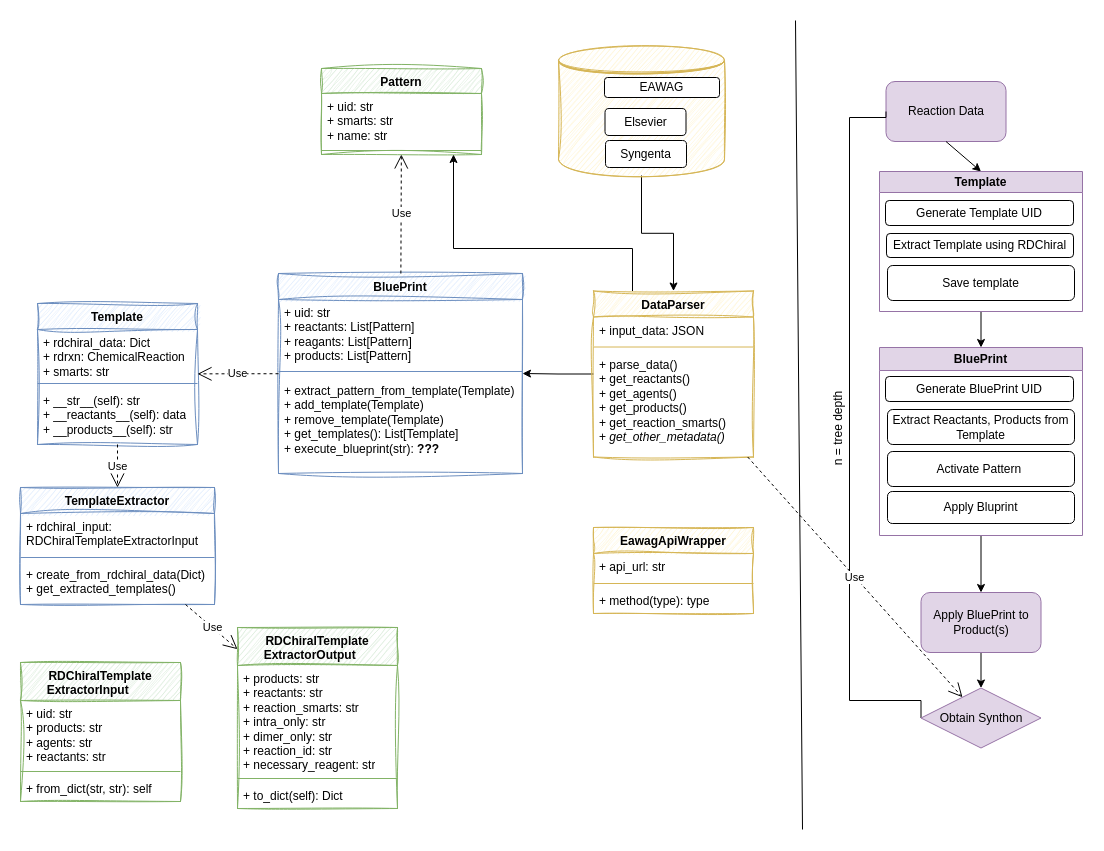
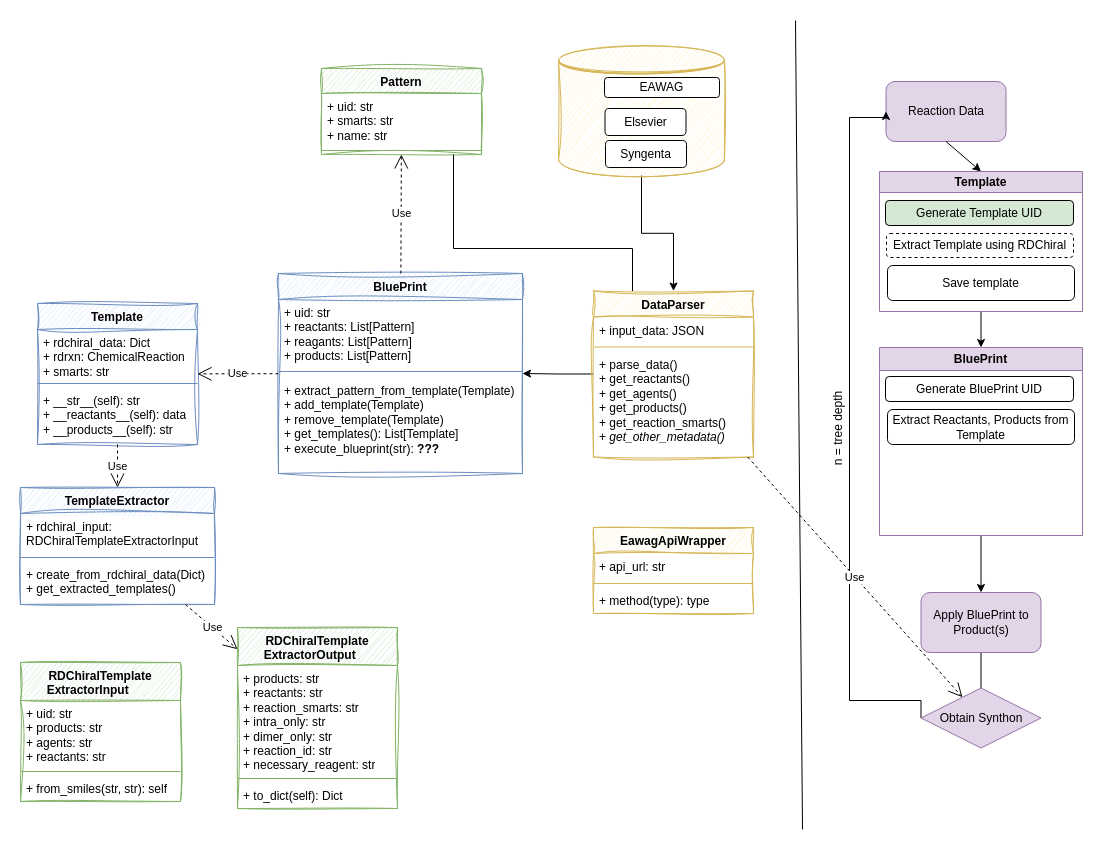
(885, 118) -> (883, 118)
(454, 163) -> (454, 161)
(980, 213) -> (980, 213)
(980, 246) -> (980, 246)
(981, 469) -> none
(981, 508) -> none
(981, 680) -> (981, 682)
(102, 797) -> (102, 797)
